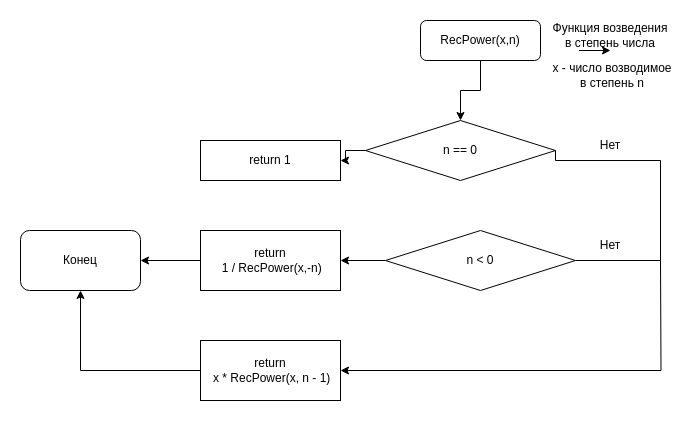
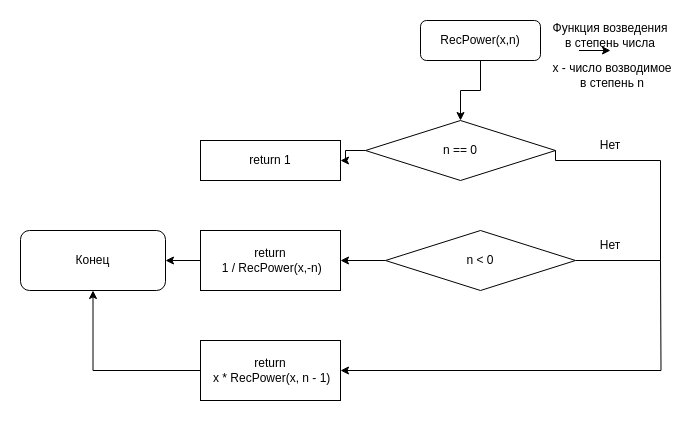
(81, 261) -> (93, 261)
